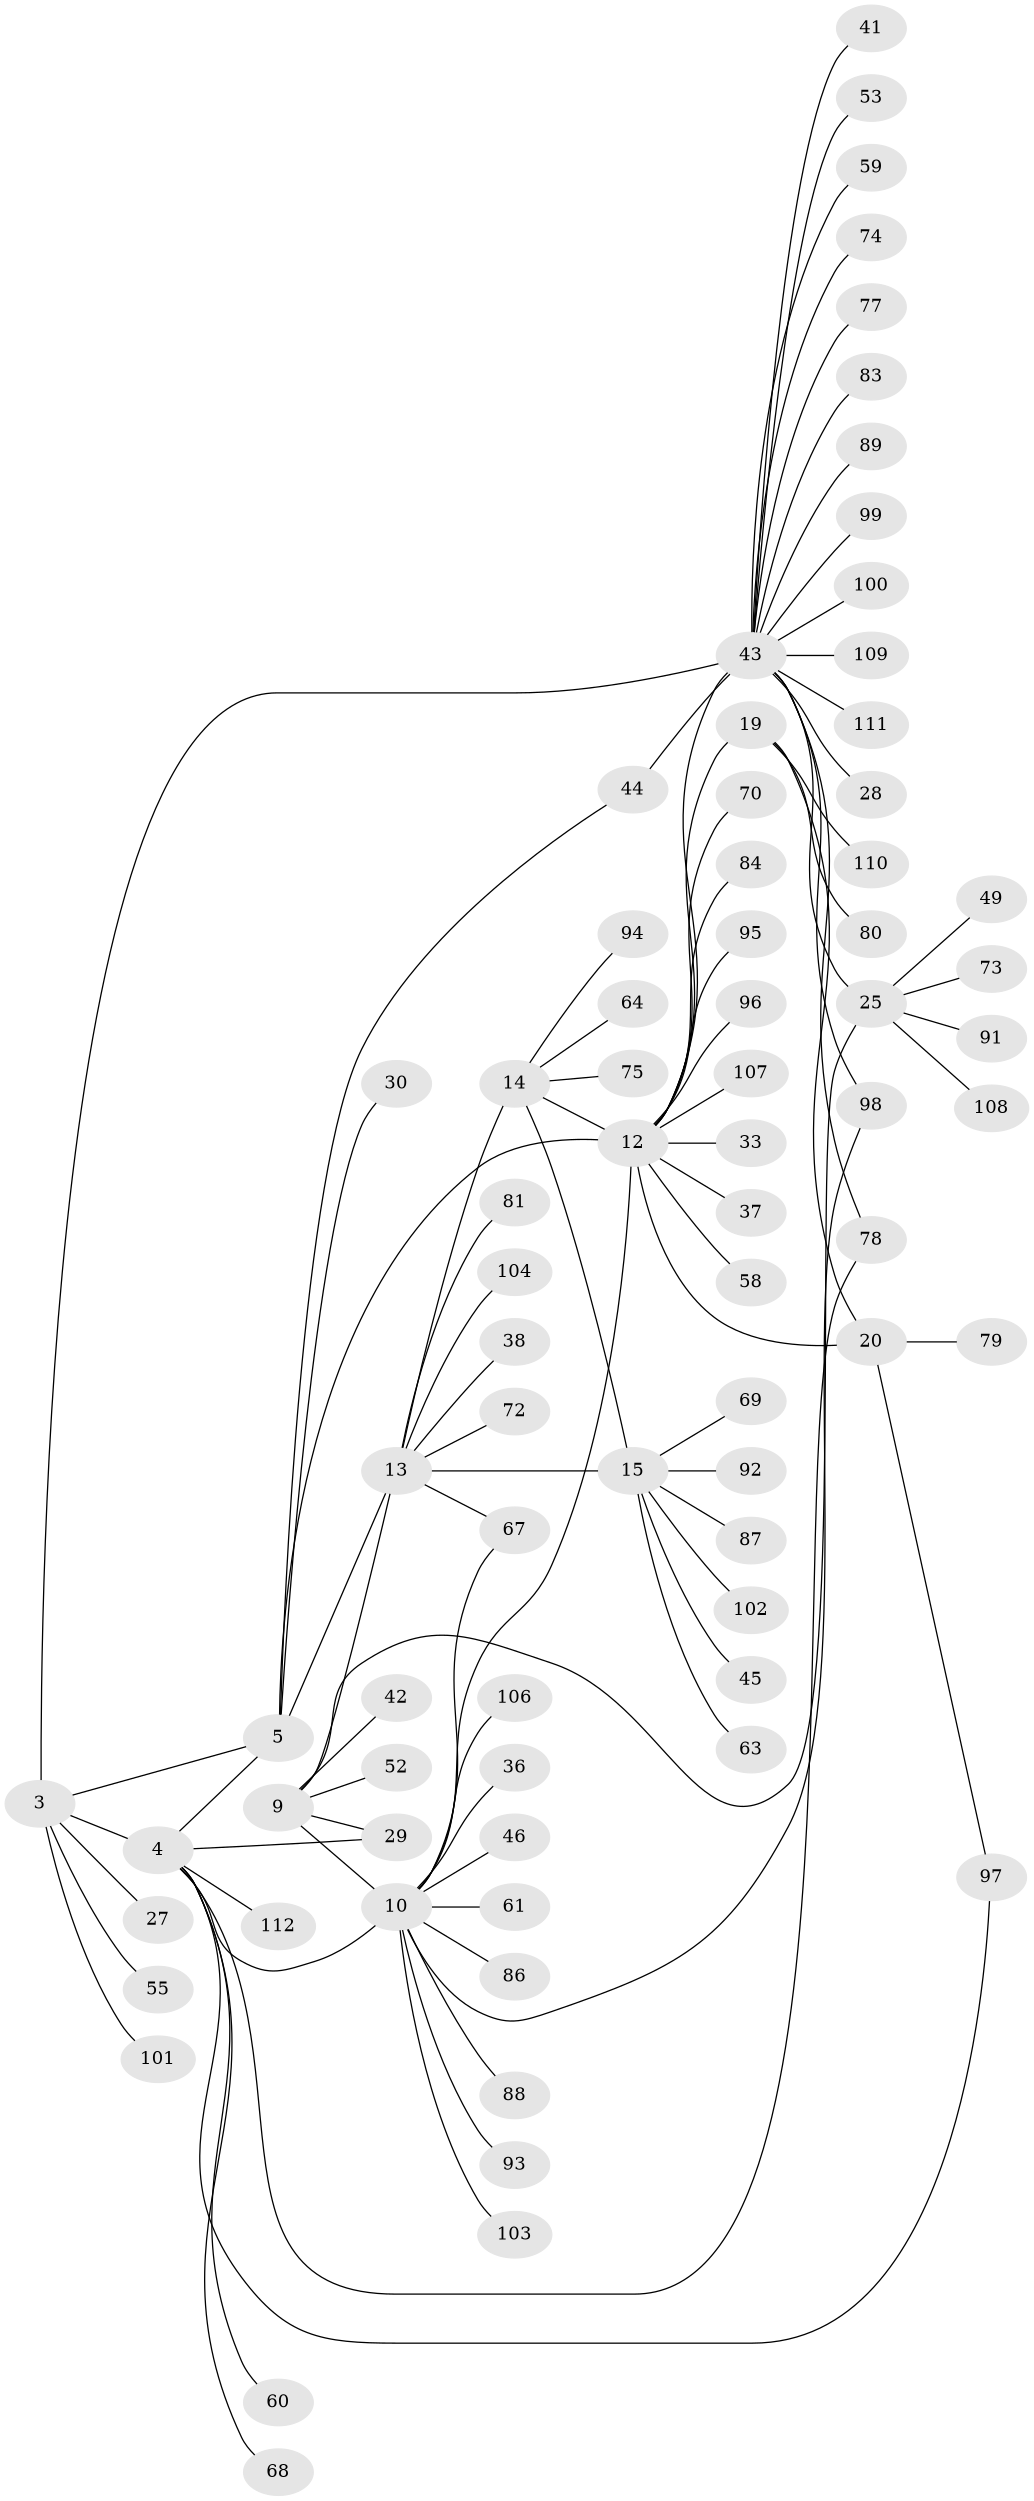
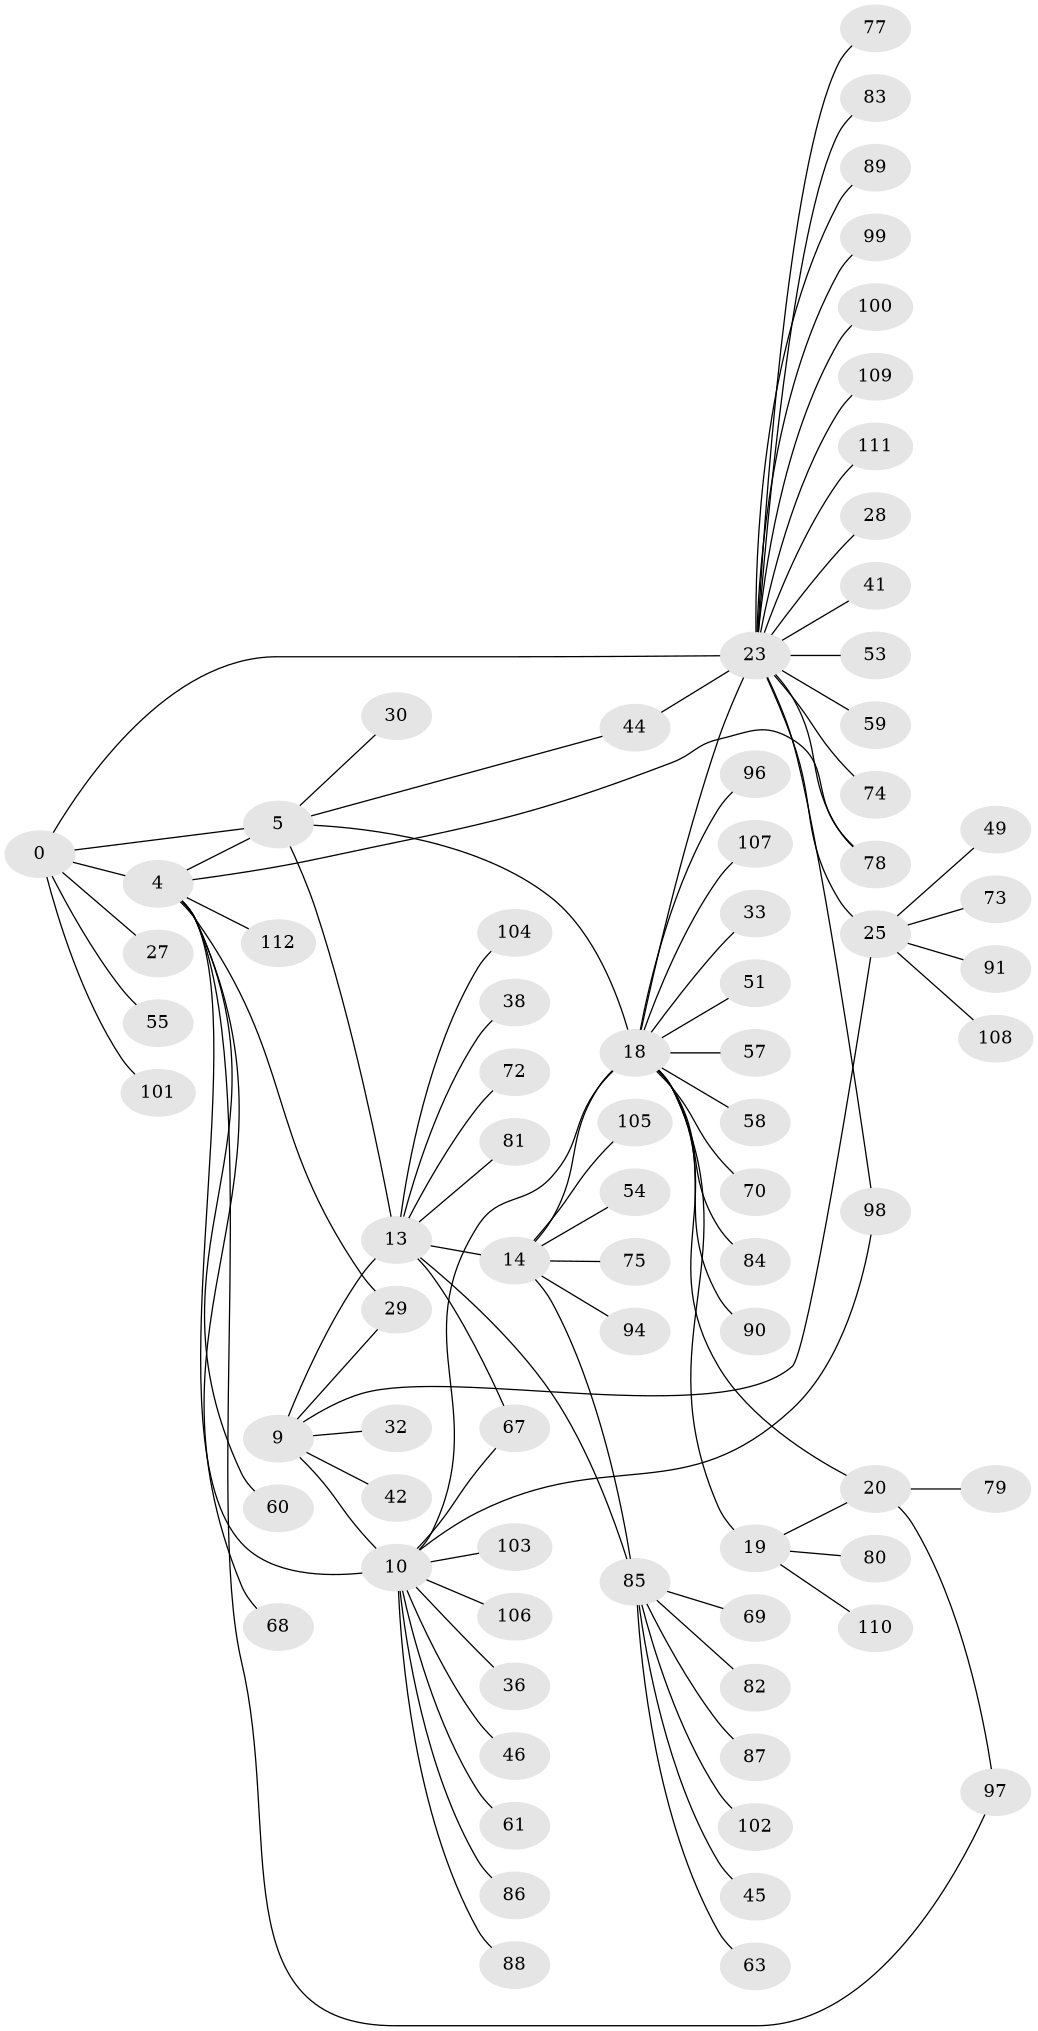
(751, 655) -> (755, 655)
(751, 934) -> (755, 1332)
none -> (755, 983)
(633, 1004) -> (635, 1192)
none -> (635, 1123)
(633, 1143) -> (635, 1053)
(751, 1213) -> (755, 1053)
(633, 1471) -> (635, 1582)
(751, 1471) -> (755, 1688)
(397, 1768) -> (397, 1428)
(40, 1804) -> (40, 854)
(515, 2165) -> none
